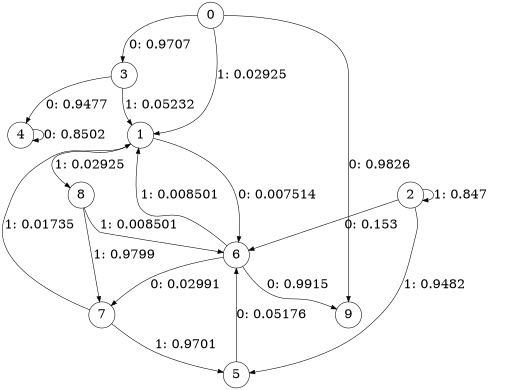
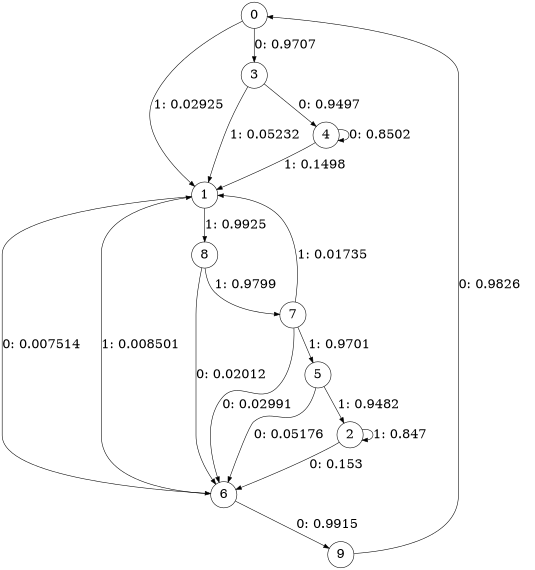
(83, 105) -> (335, 105)
(349, 110) -> (458, 249)
(94, 165) -> (242, 225)
none -> (269, 166)
(143, 225) -> (235, 375)
(166, 271) -> (240, 391)
(372, 323) -> (333, 402)
